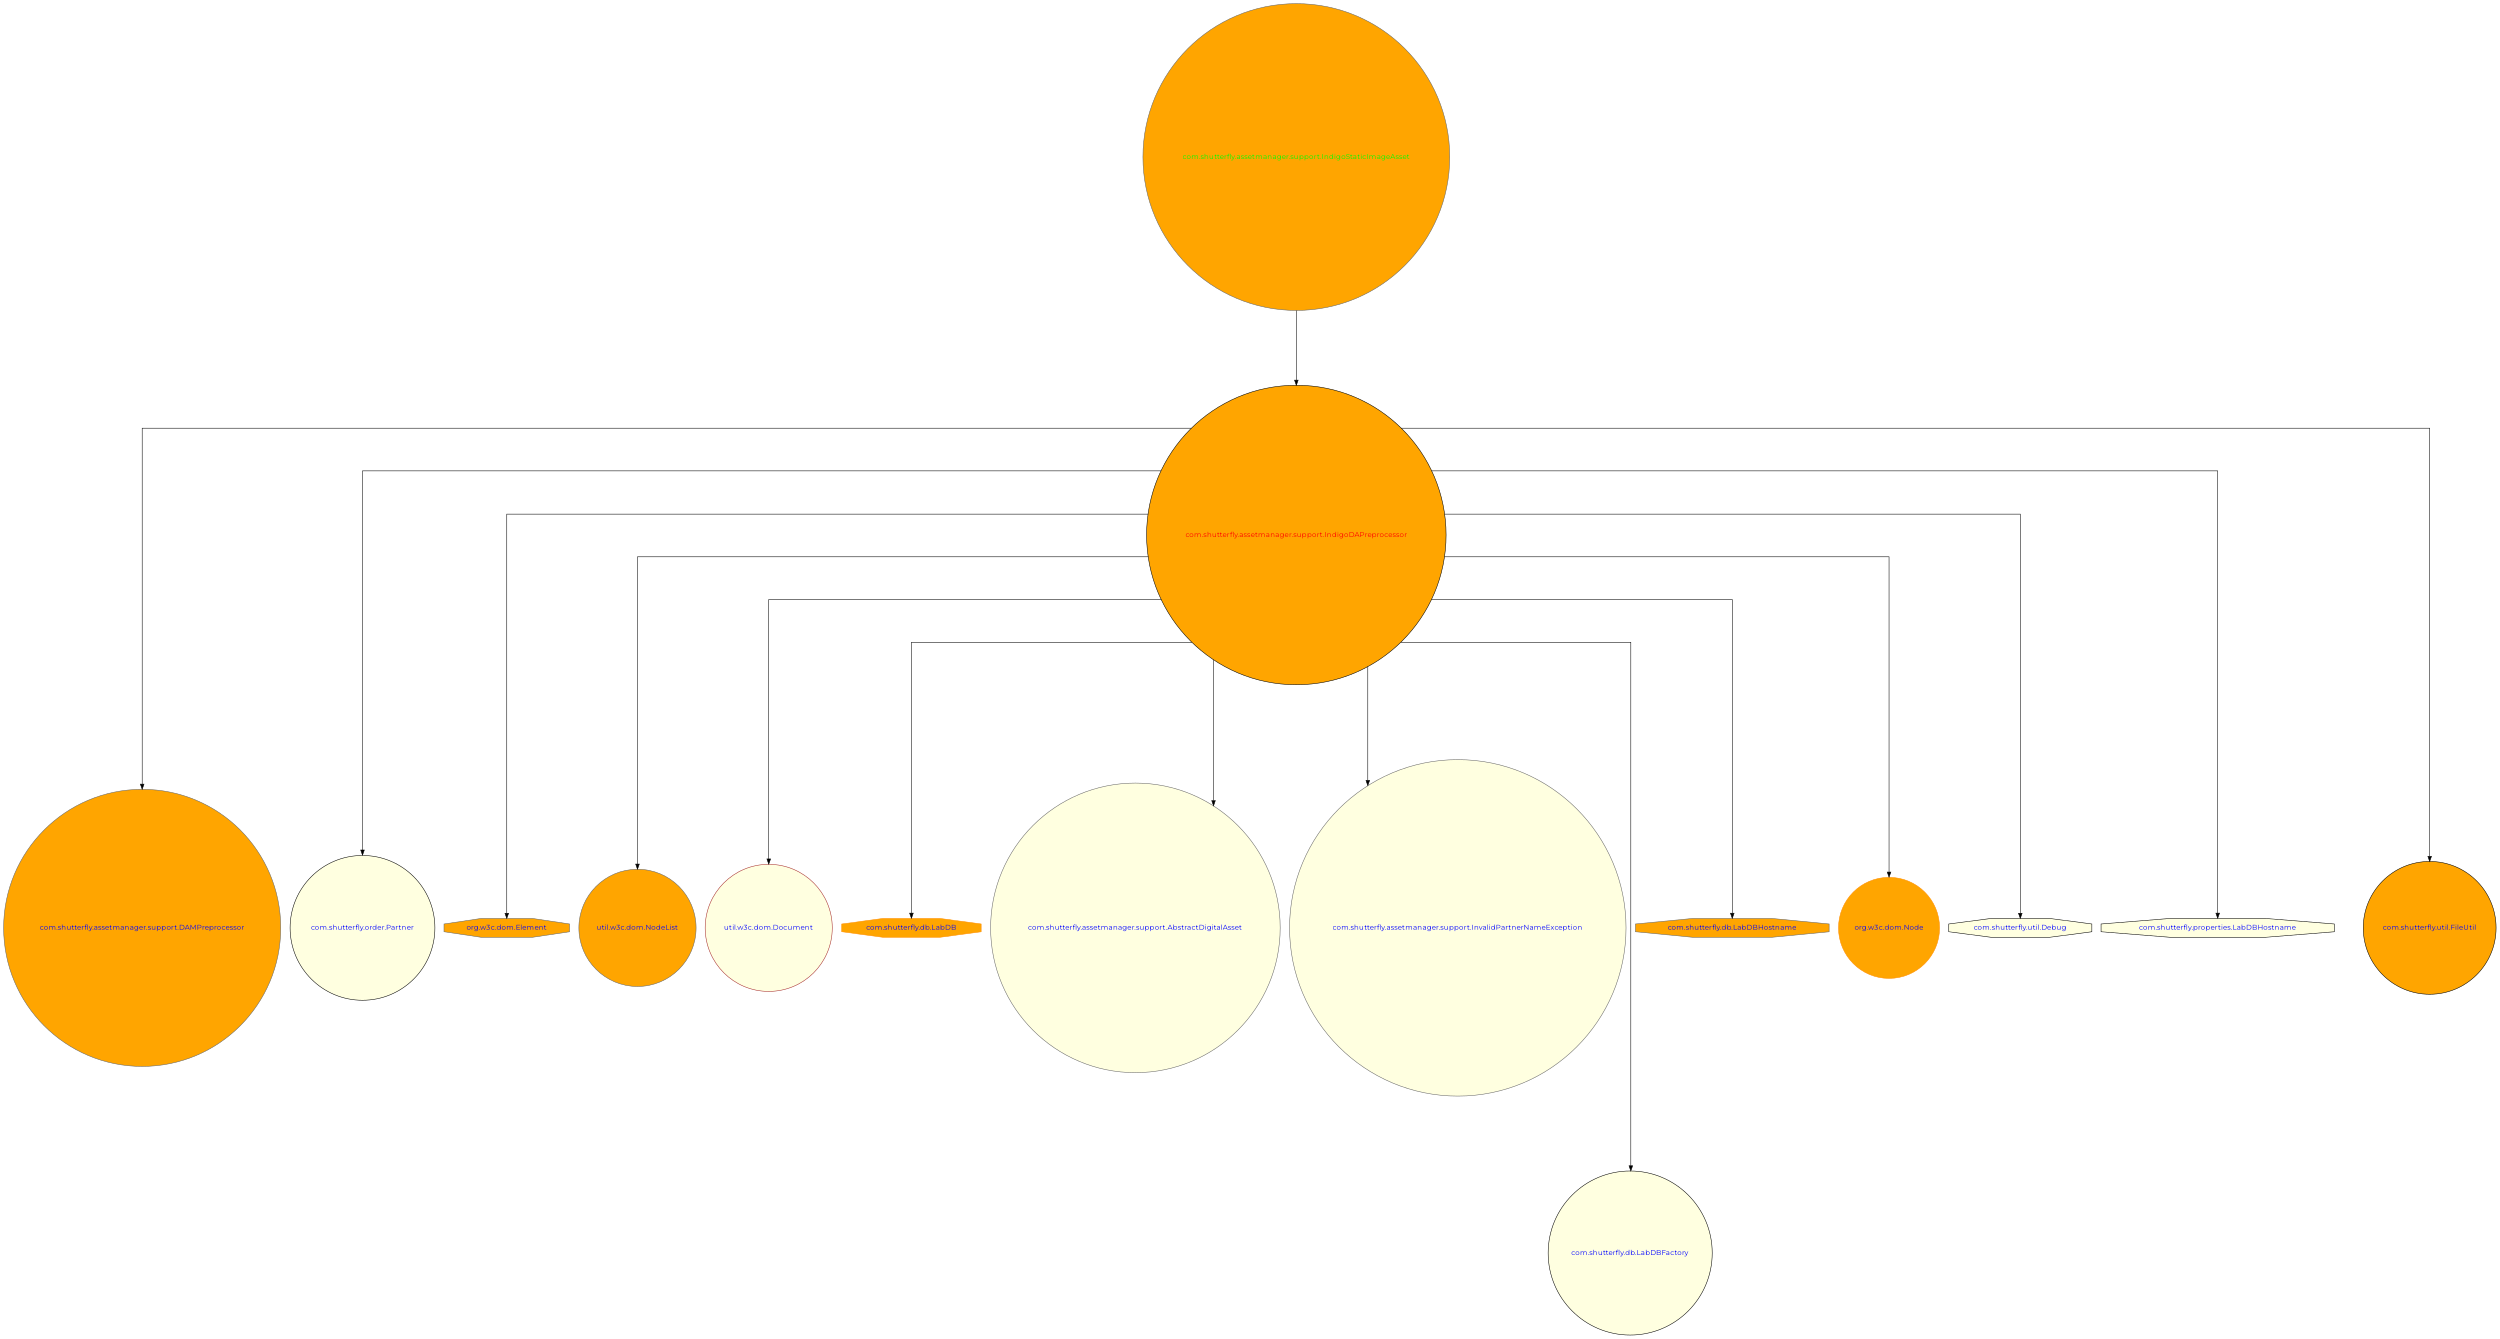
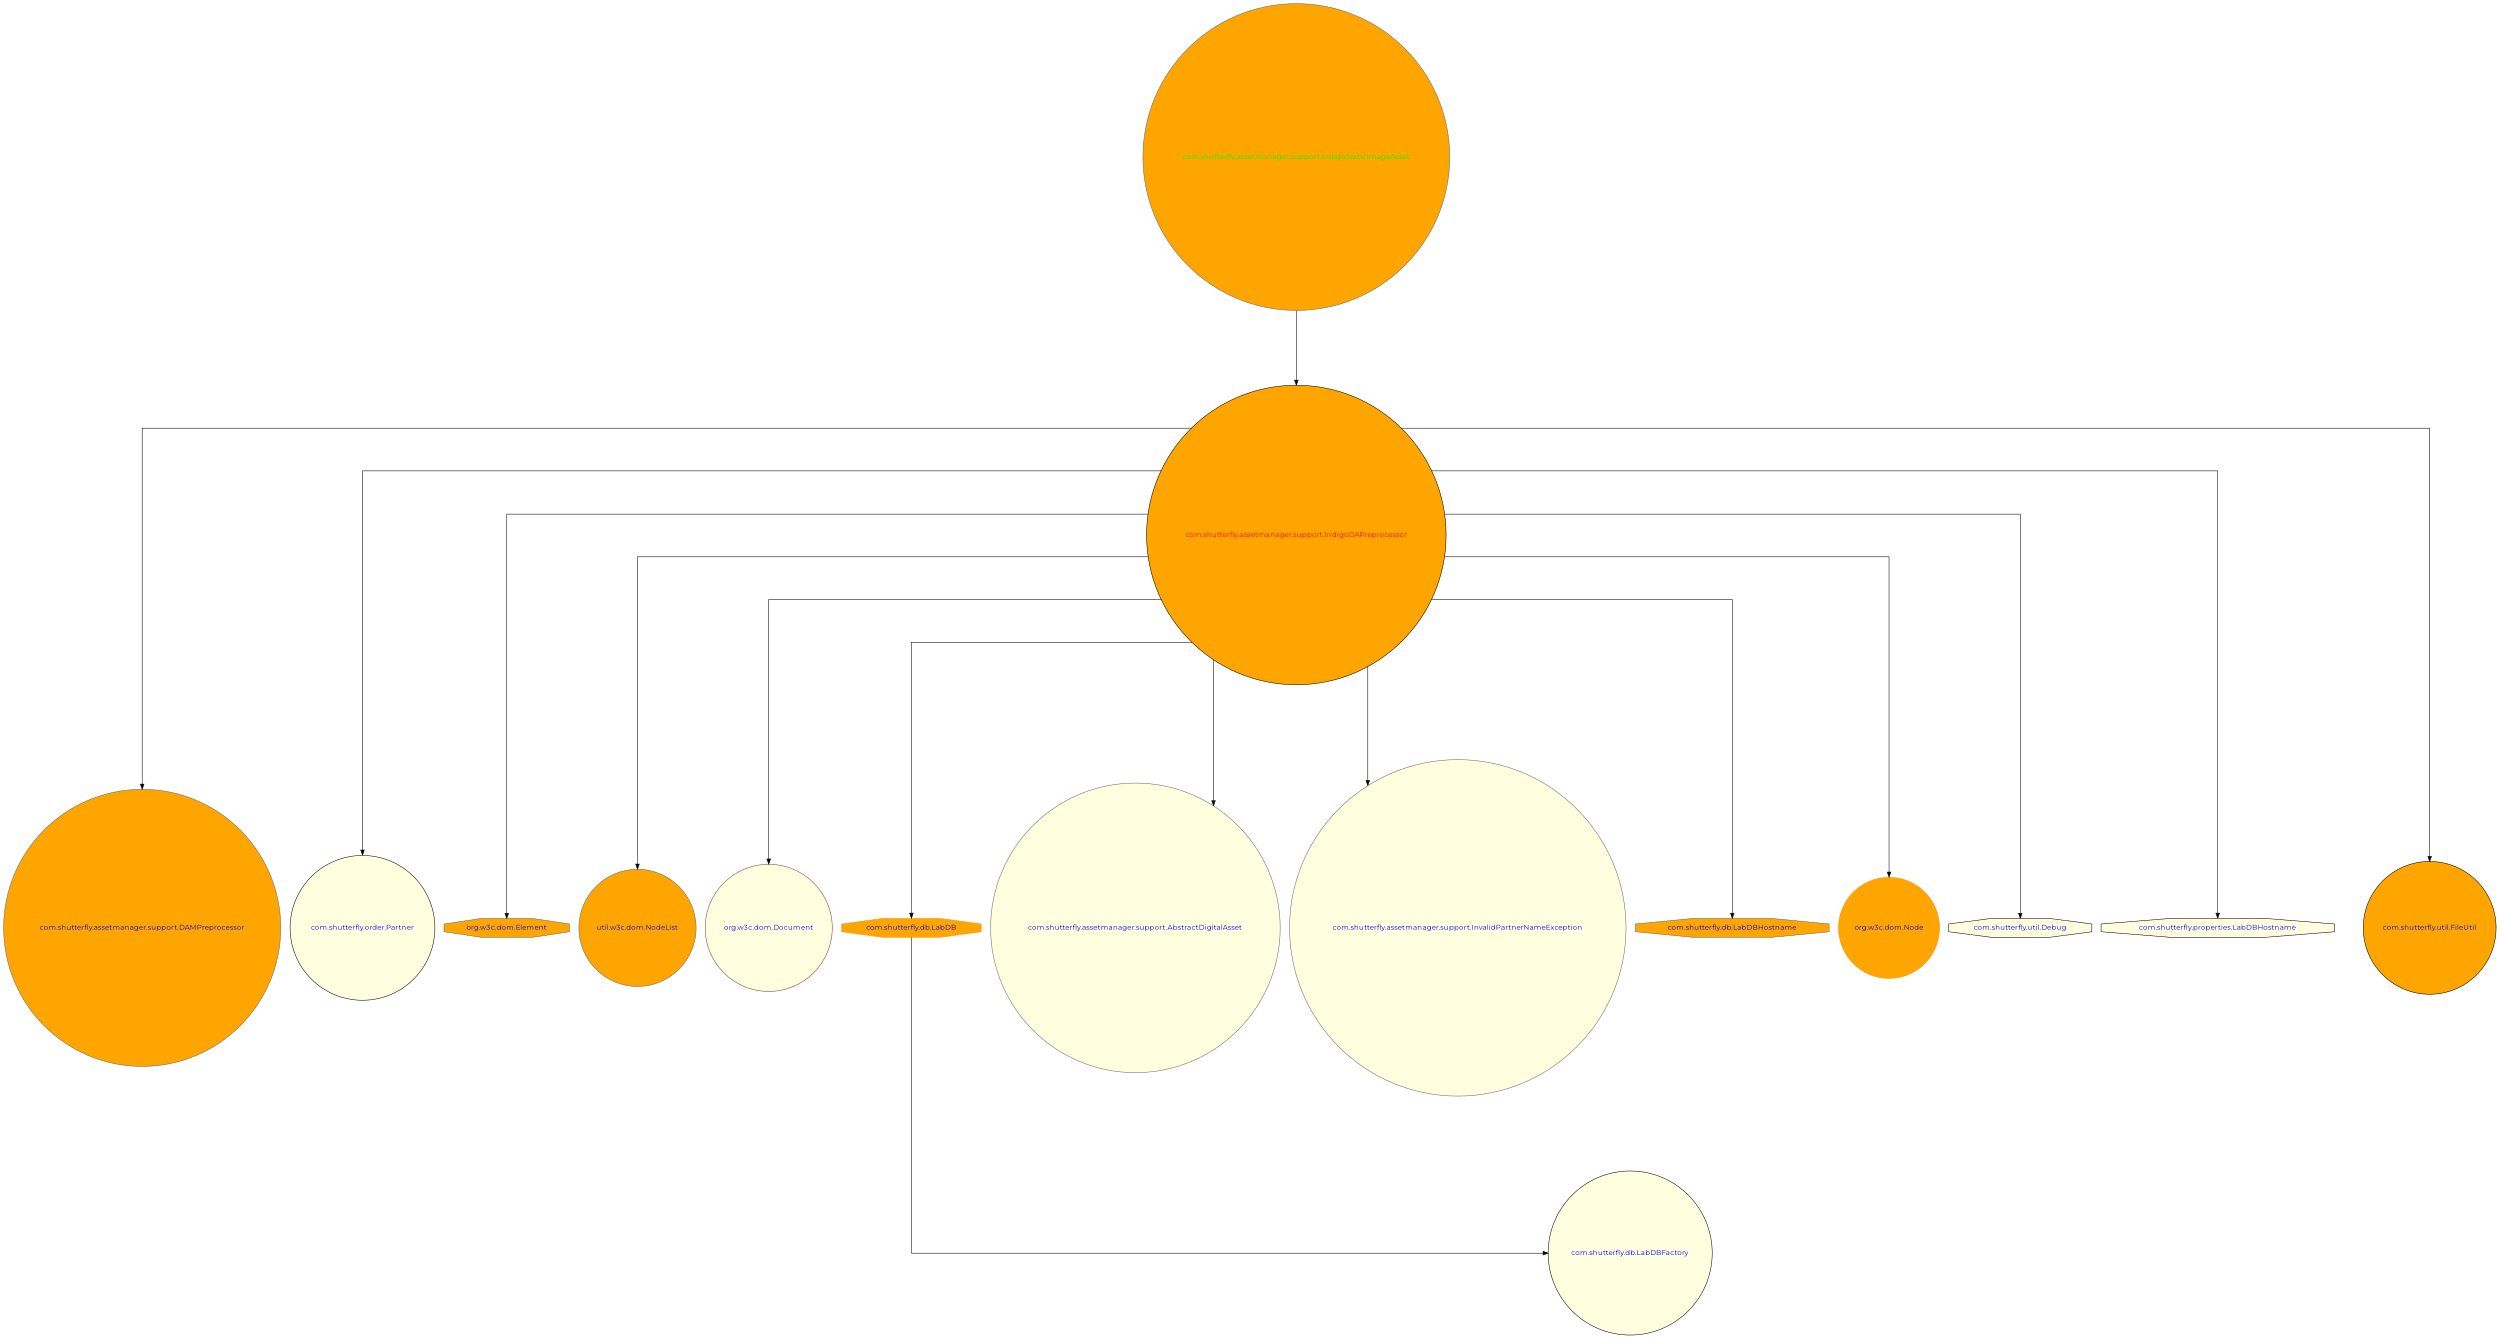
(1631, 789) -> (1069, 1253)
(769, 928) -> (769, 928)
